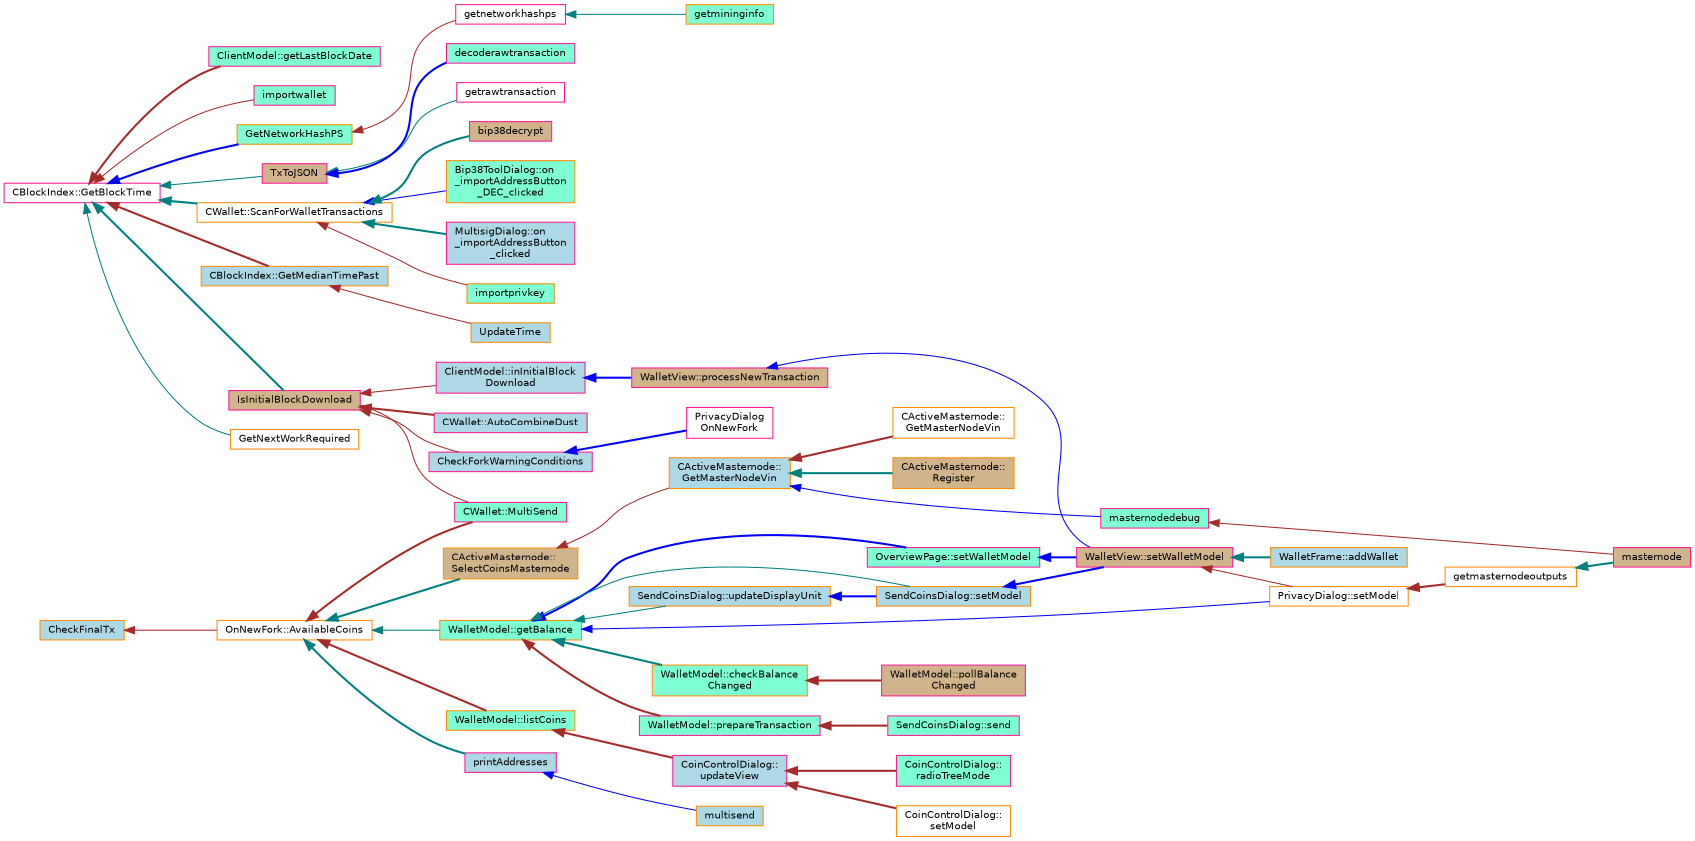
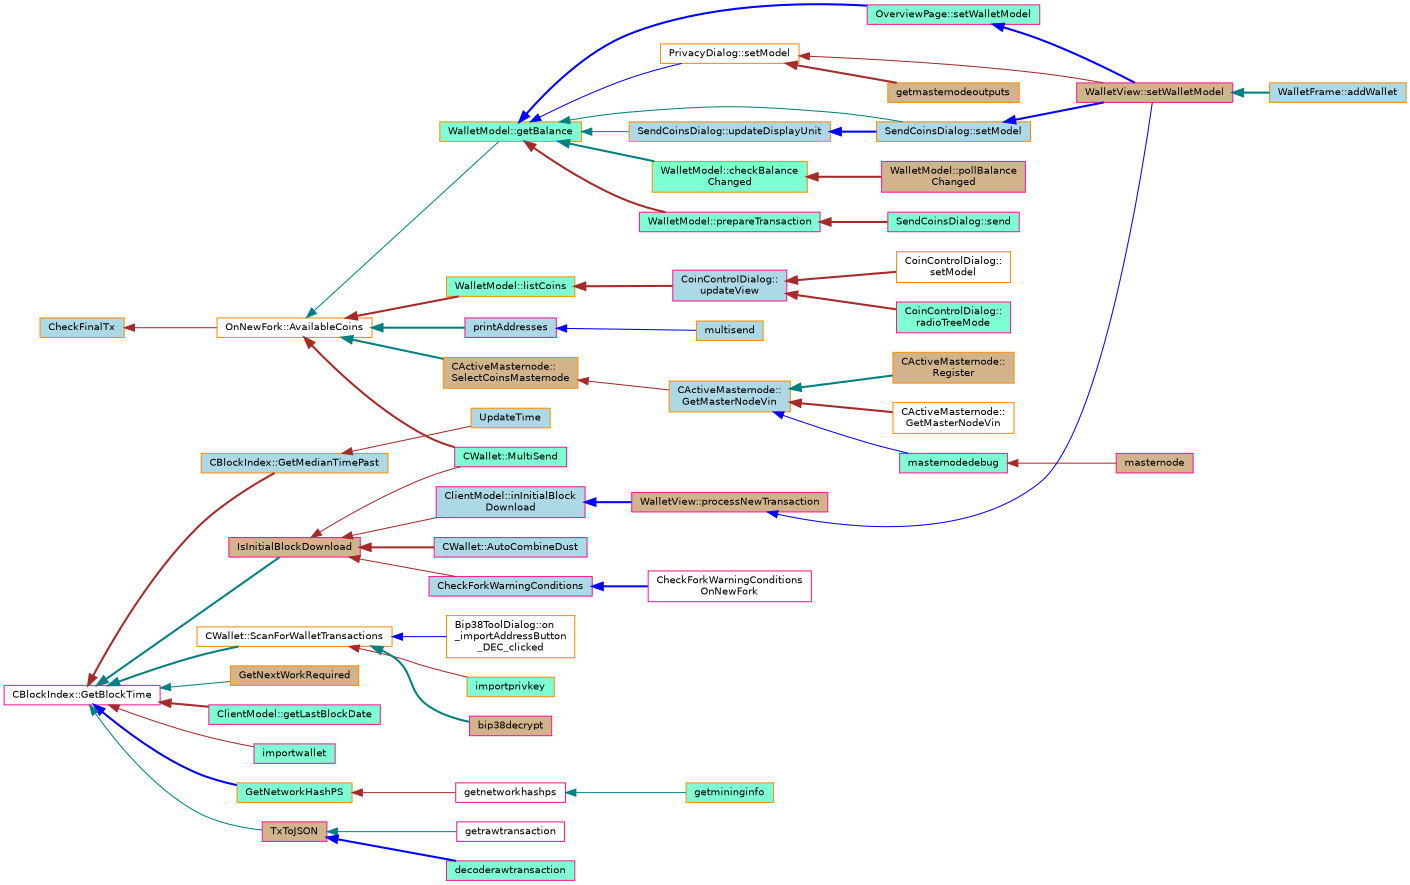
(511, 182) -> (511, 637)
(511, 243) -> none
(730, 423) -> (730, 586)
(295, 439) -> (295, 676)
(1600, 564) -> none
(1511, 577) -> (954, 93)
(1252, 578) -> (957, 65)
